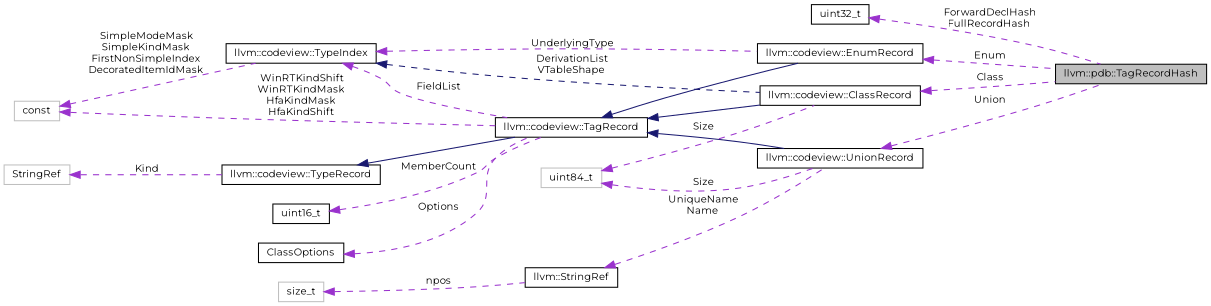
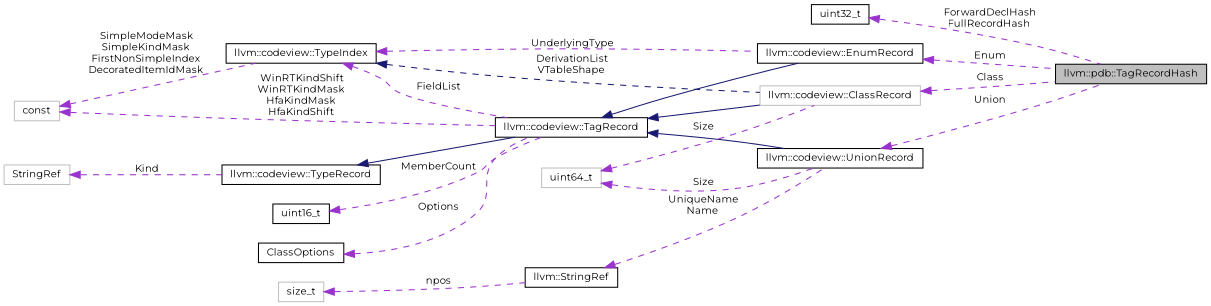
(840, 96) -> (840, 96)
(571, 178) -> (571, 178)
